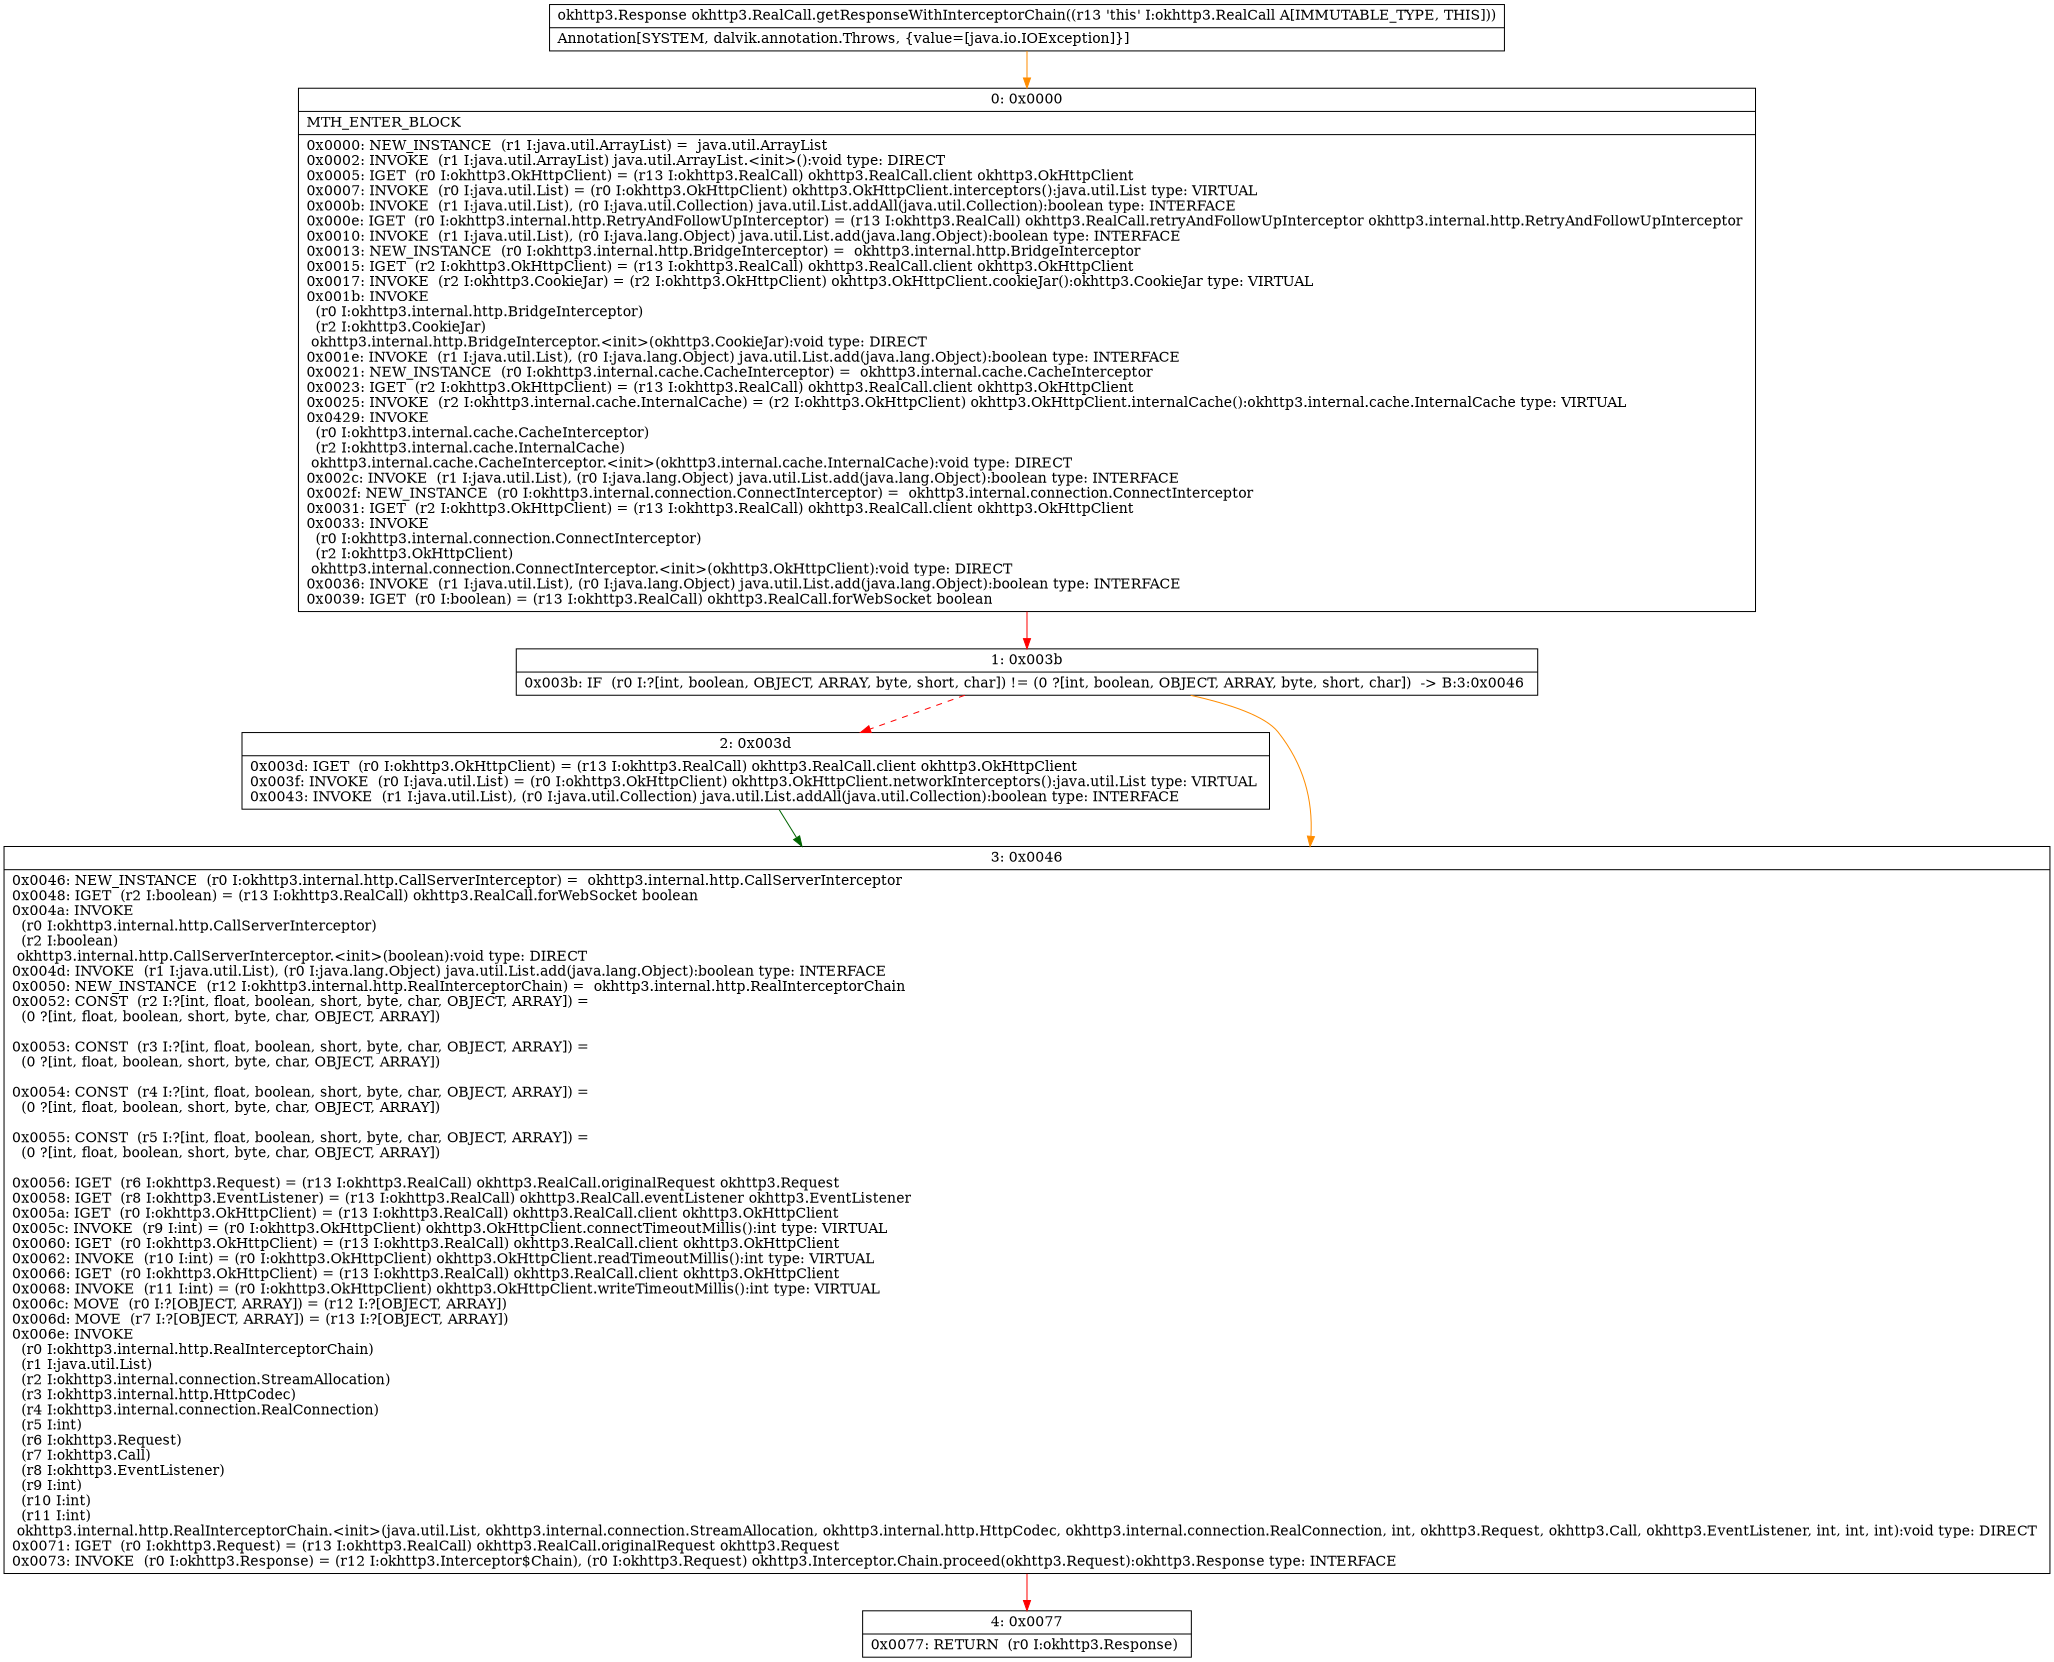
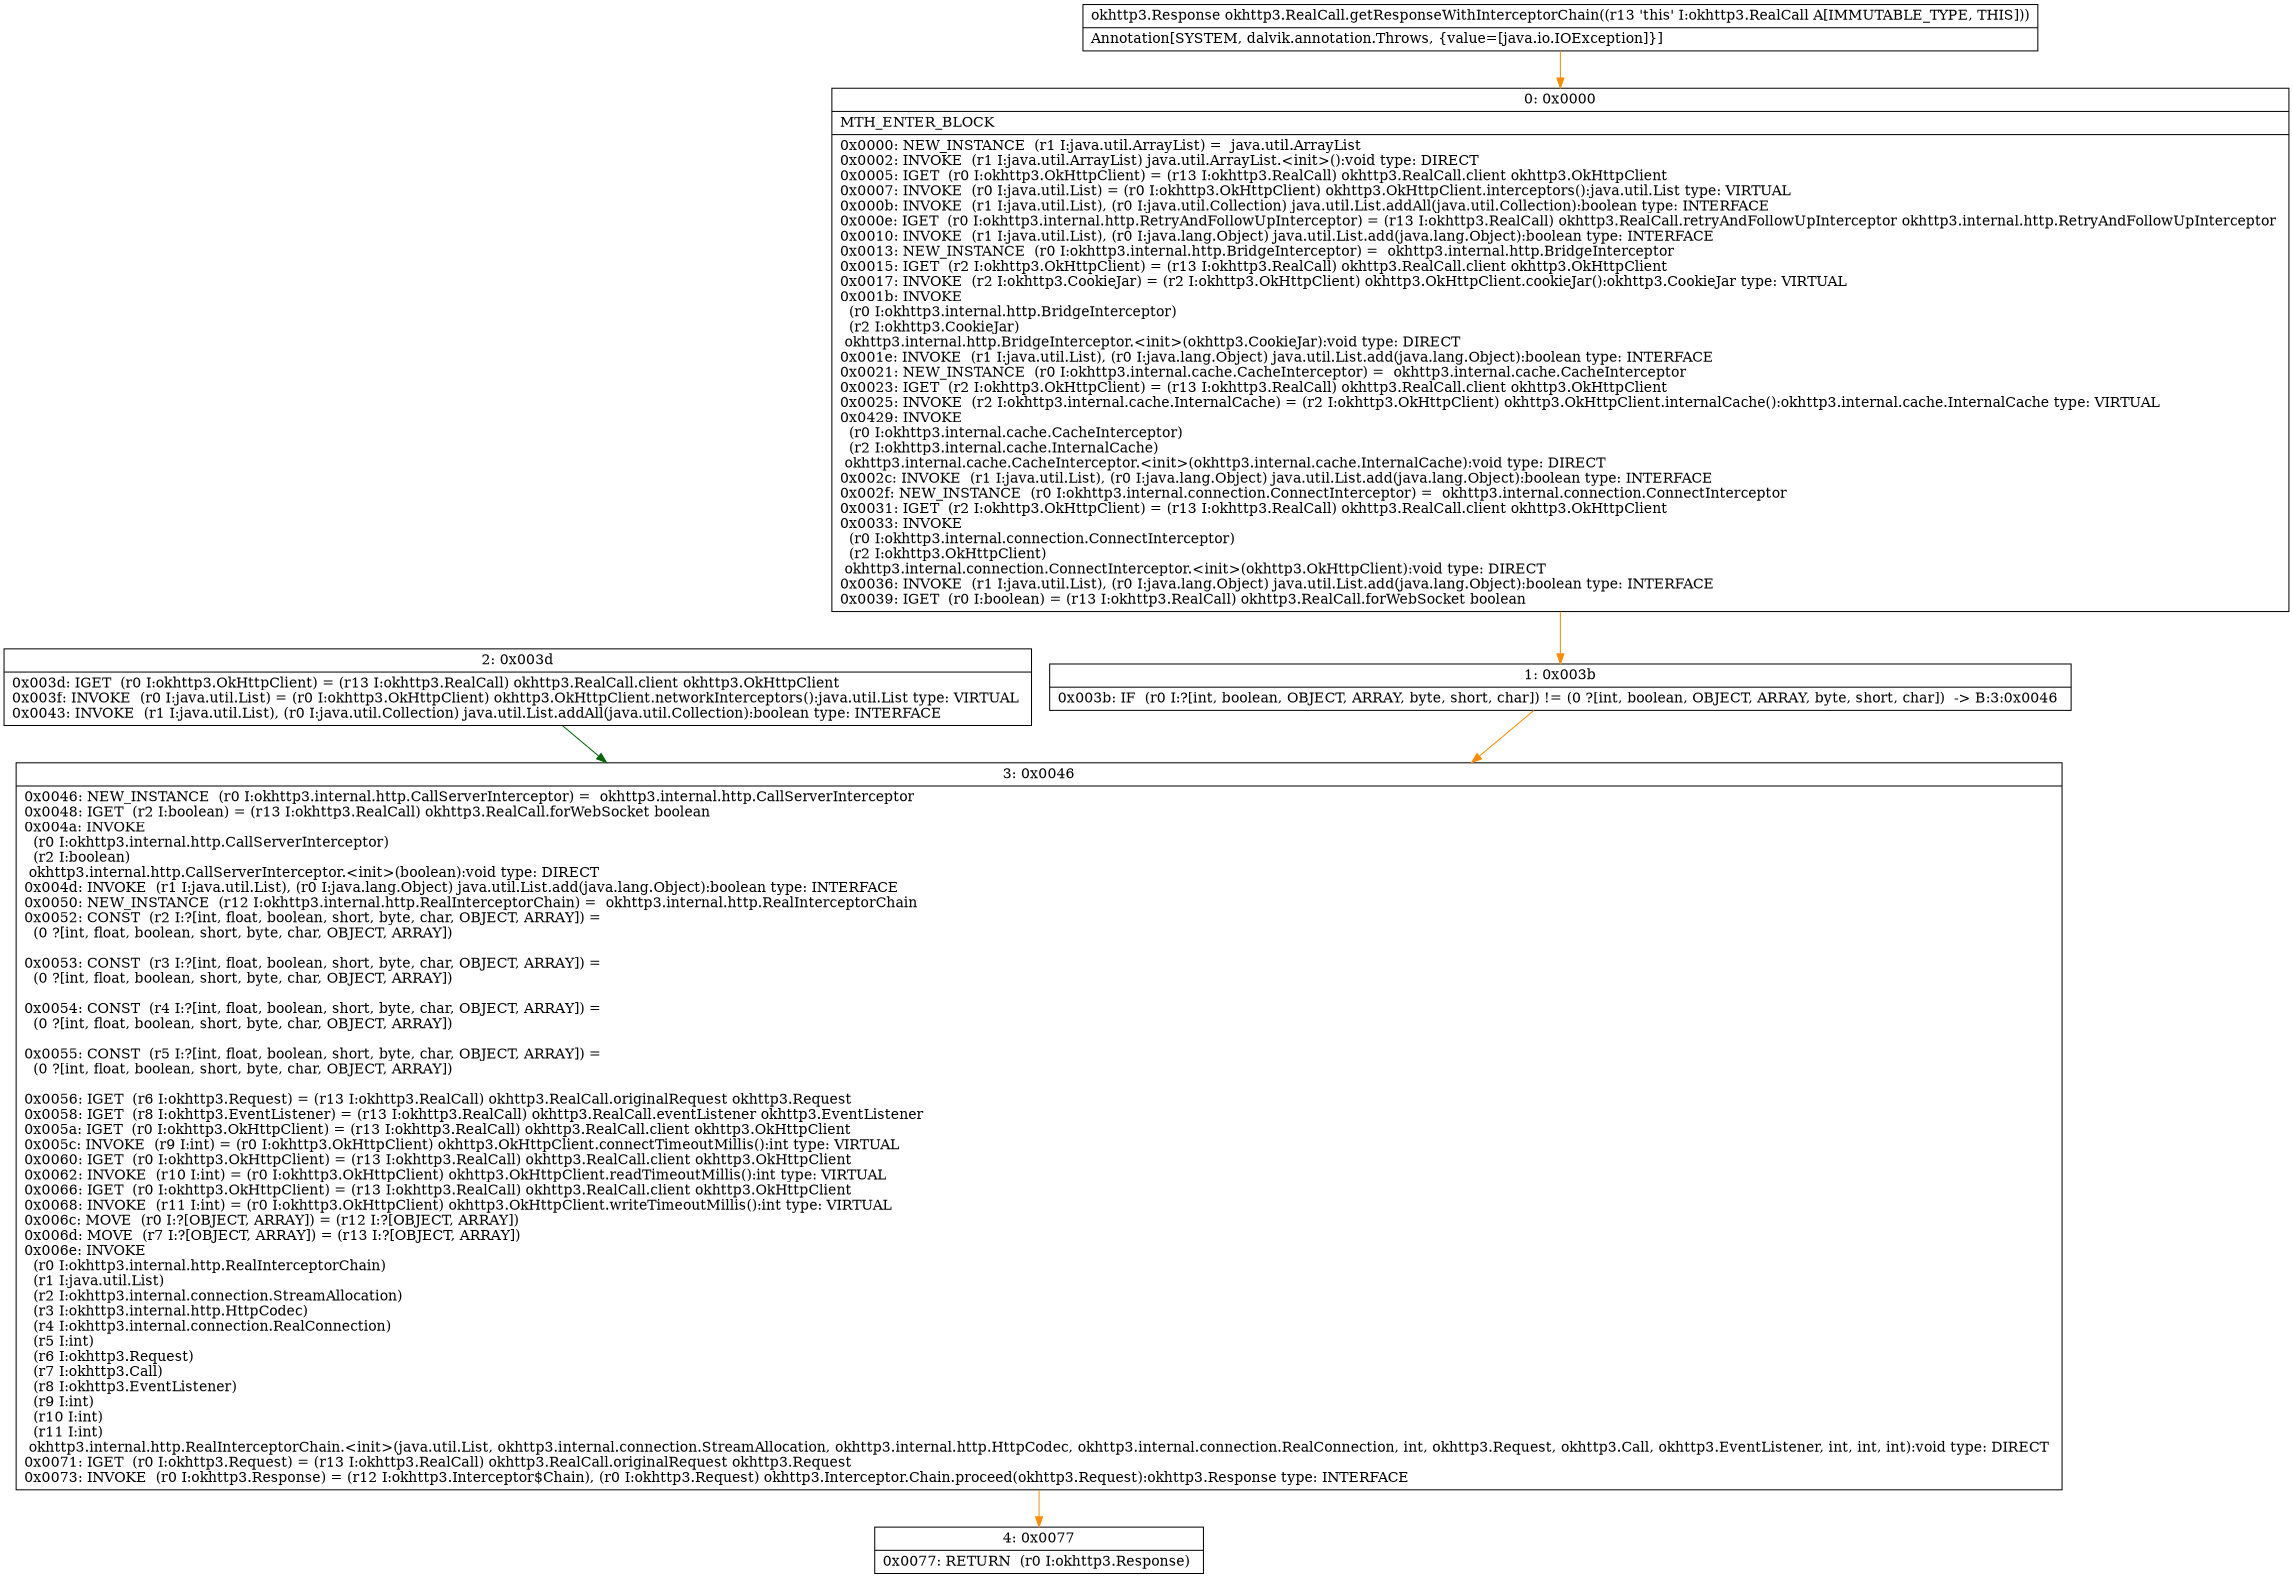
(1027, 625) -> (1560, 633)
(917, 712) -> none
(1027, 1587) -> (1039, 1503)
